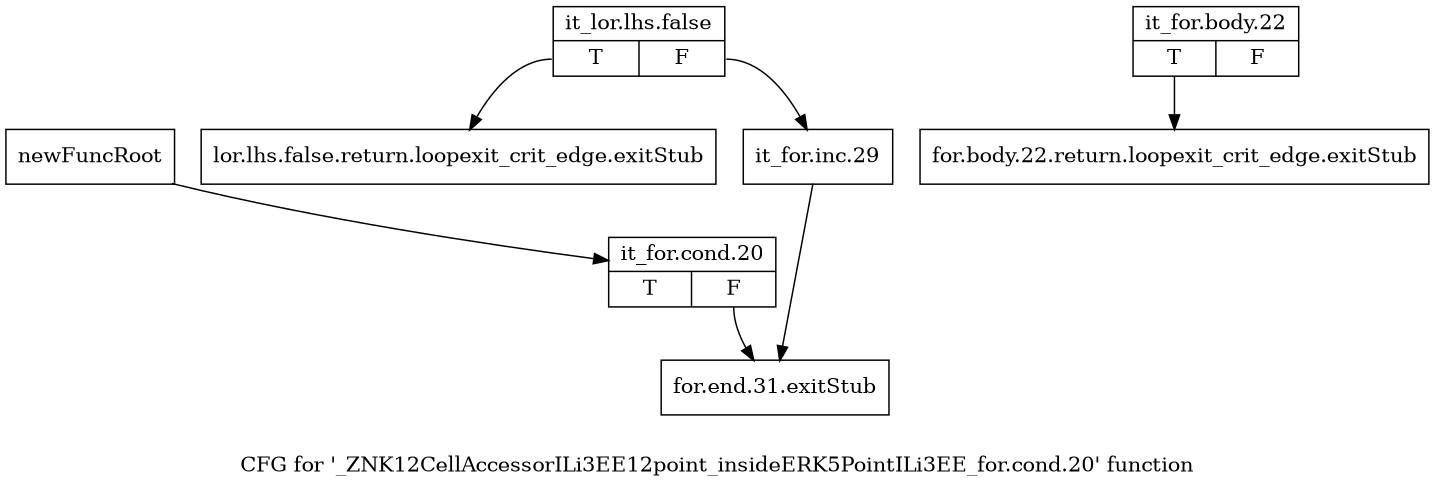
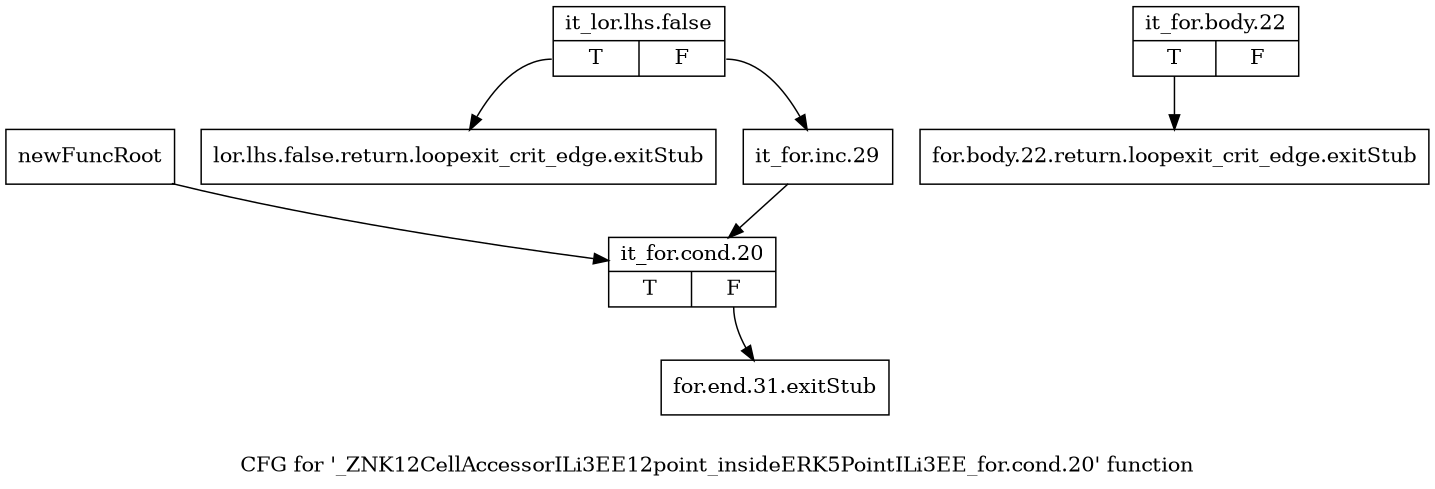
(798, 265) -> (764, 206)
